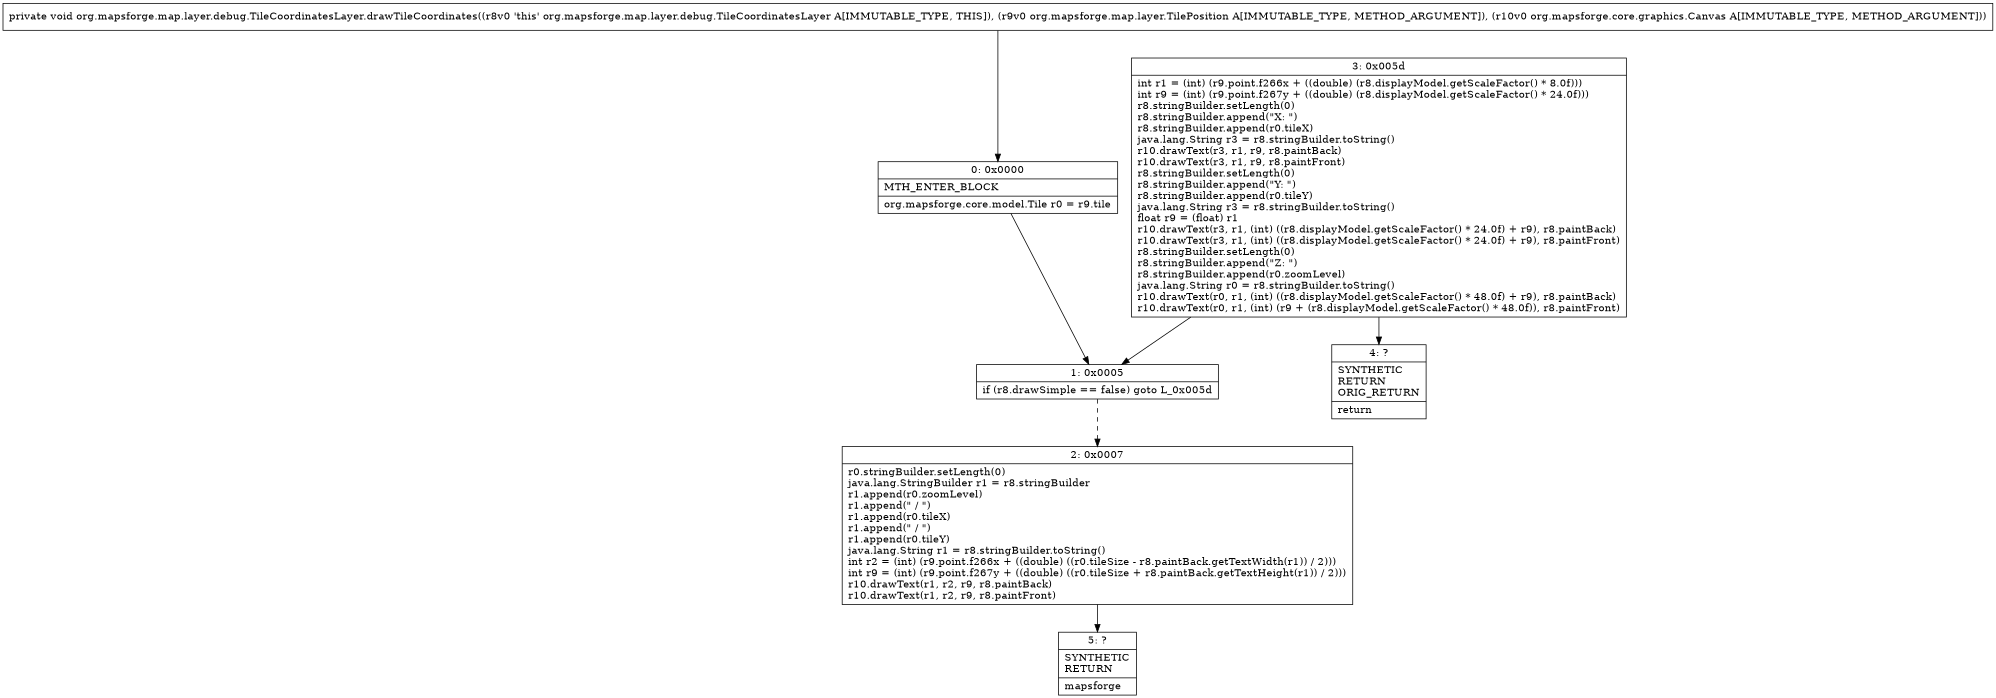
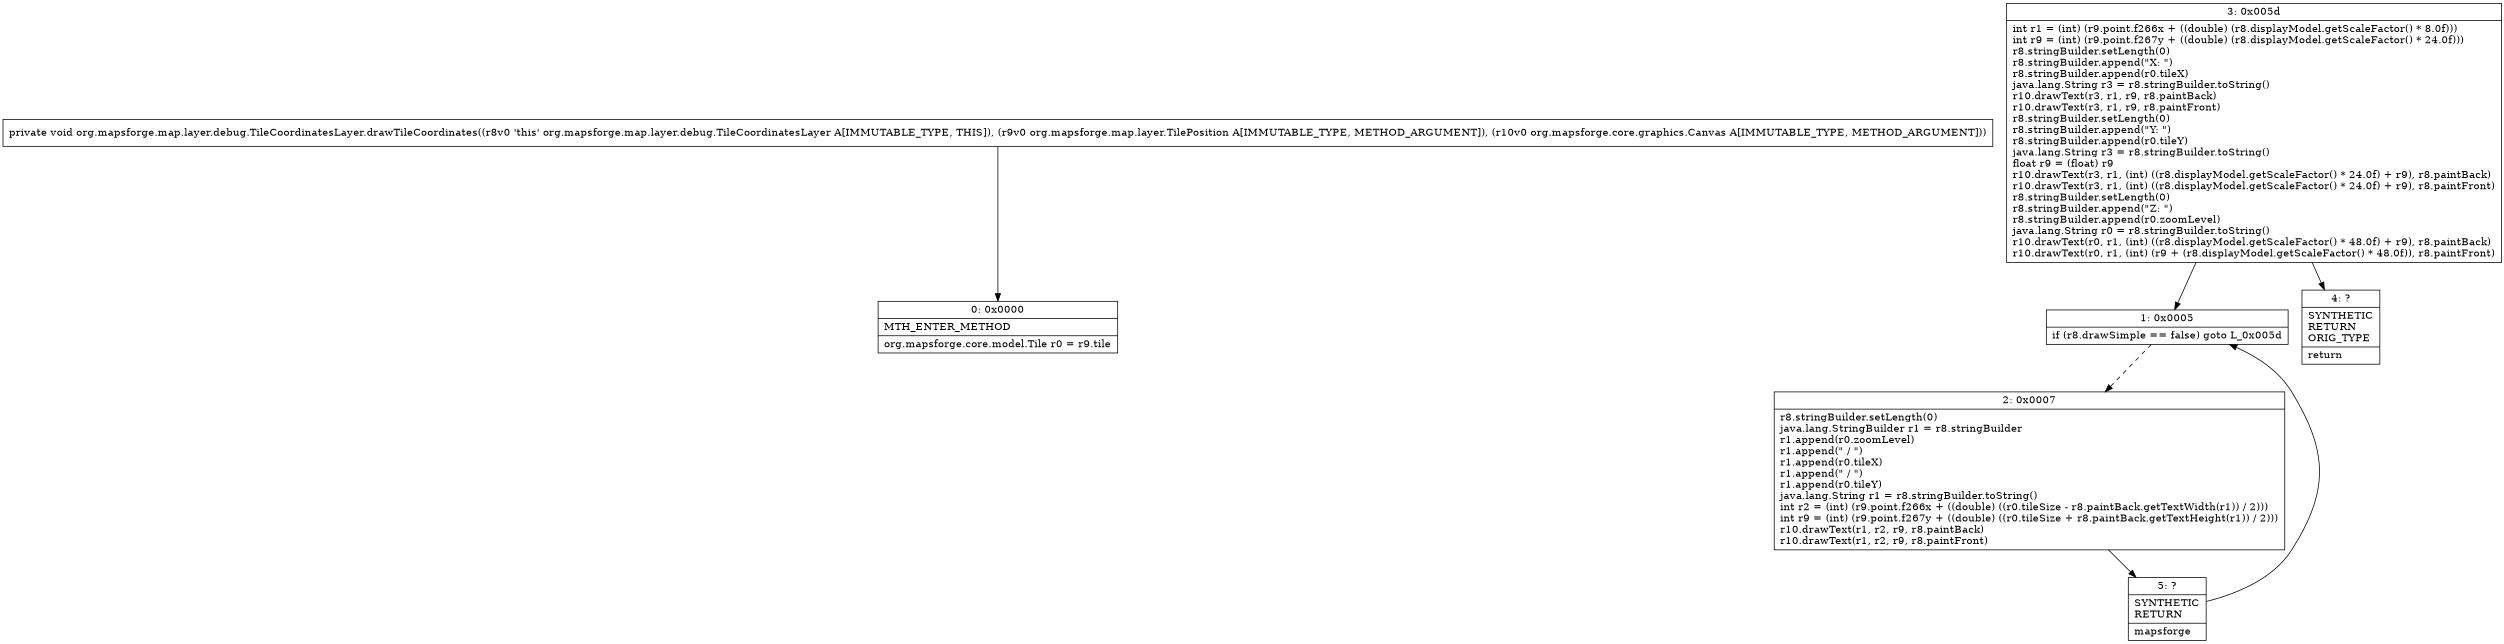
(942, 187) -> (948, 327)
(1188, 218) -> (2064, 164)
(1048, 285) -> (2318, 486)
(1379, 393) -> (2339, 338)
(927, 472) -> (1859, 417)
